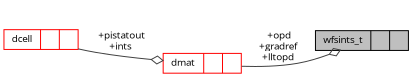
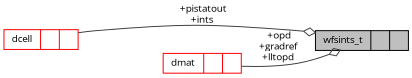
(114, 55) -> (191, 25)
